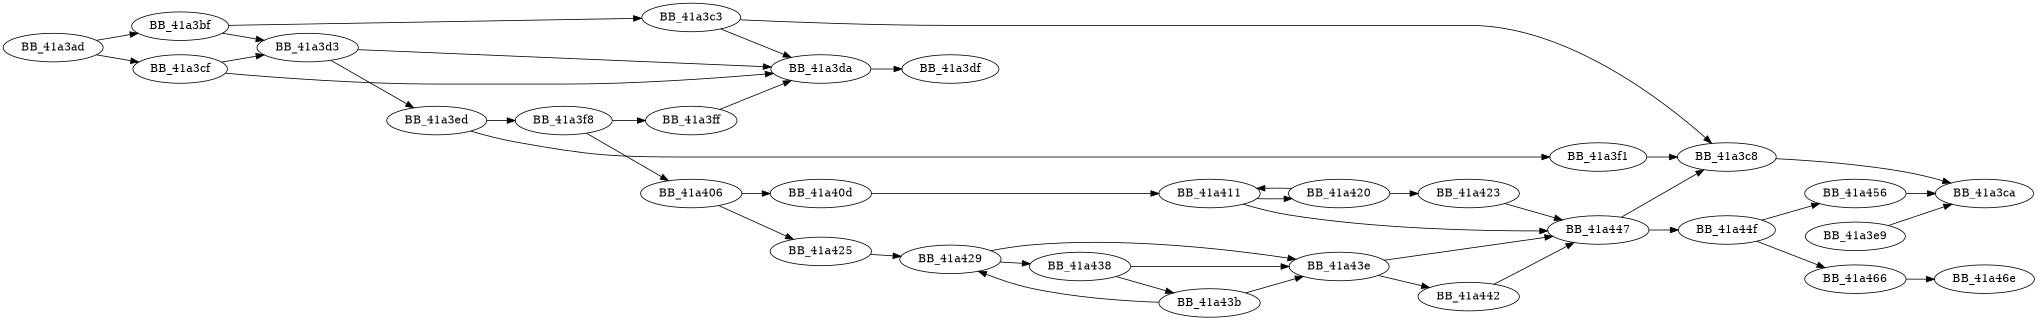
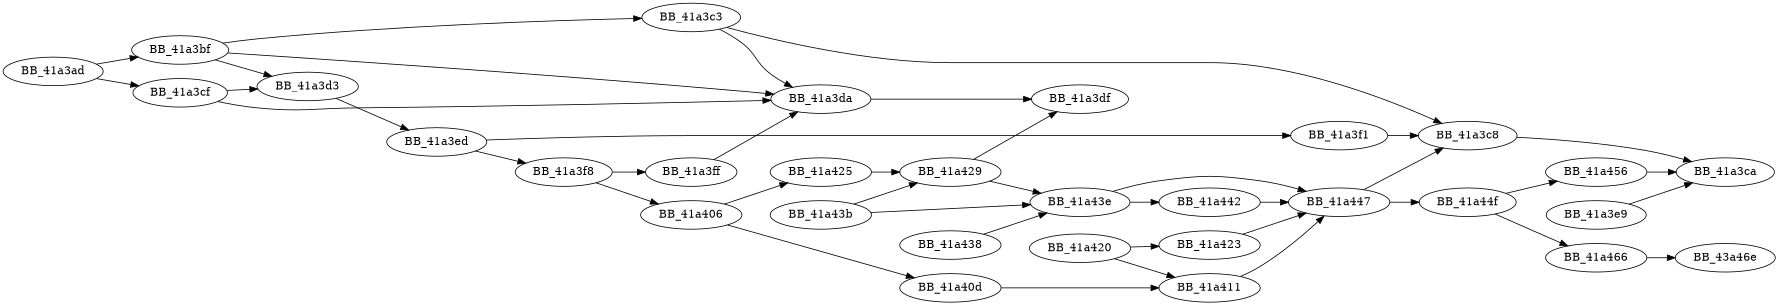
(560, 58) -> (497, 72)
(1270, 199) -> none
(1011, 263) -> (1006, 141)
(1984, 279) -> (1725, 258)
(1141, 284) -> none
